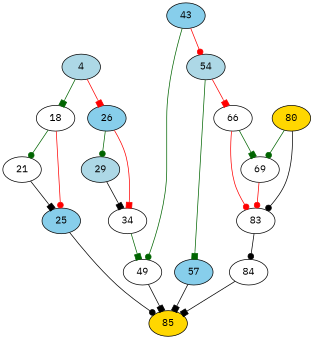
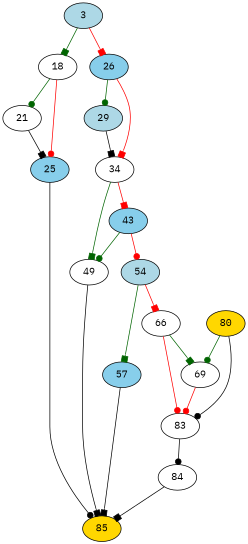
(81, 67) -> (83, 16)
none -> (121, 192)
